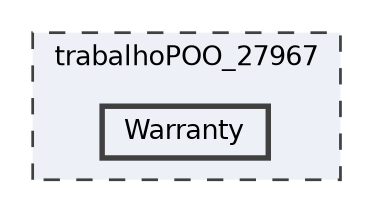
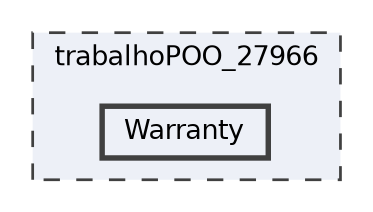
(187, 59) -> (187, 59)
